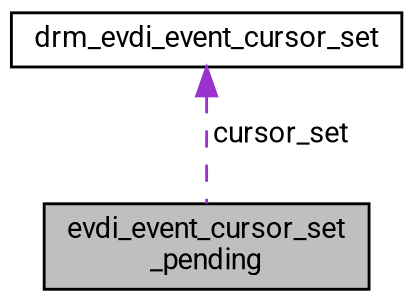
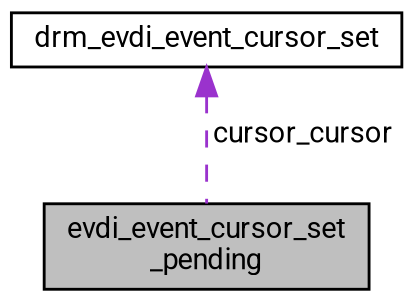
(278, 135) -> (301, 135)
